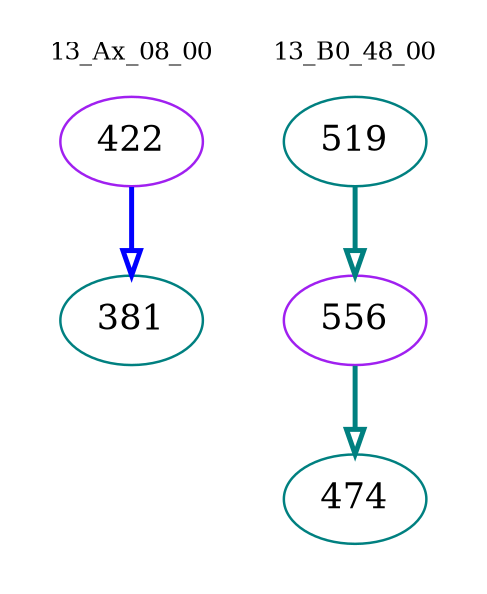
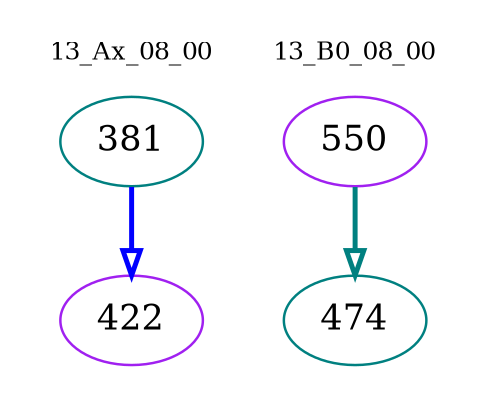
(355, 53) -> (355, 53)
(355, 142) -> none
(132, 219) -> (132, 219)
(355, 320) -> (355, 142)
